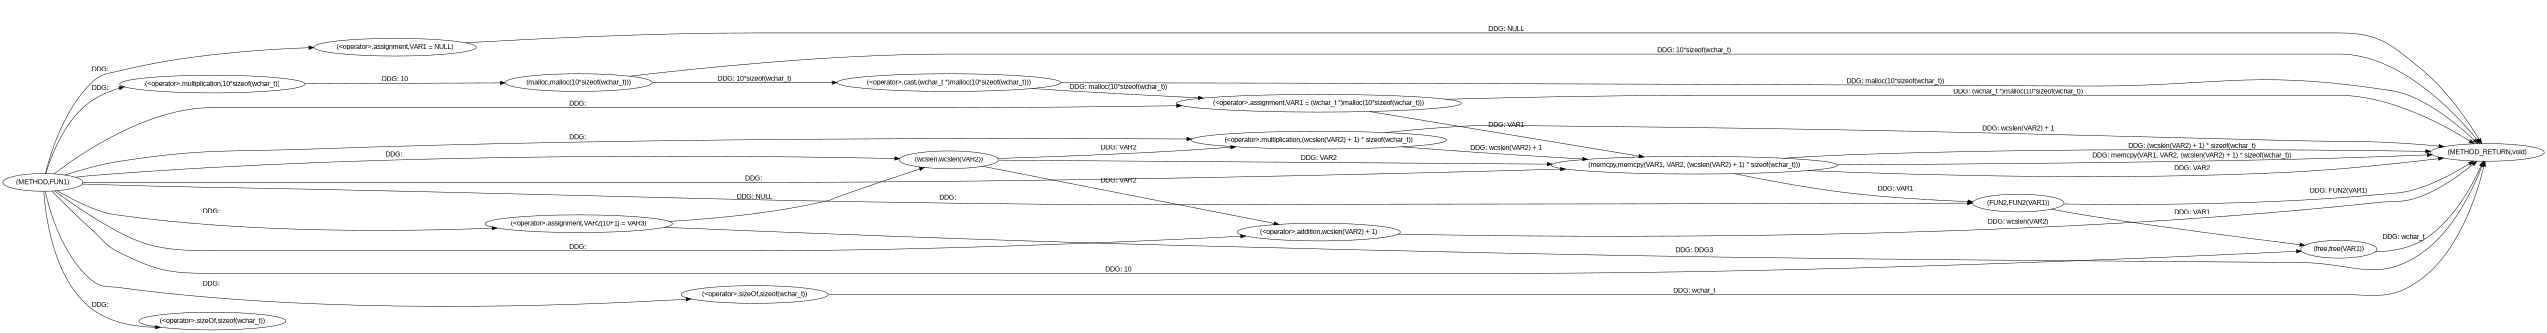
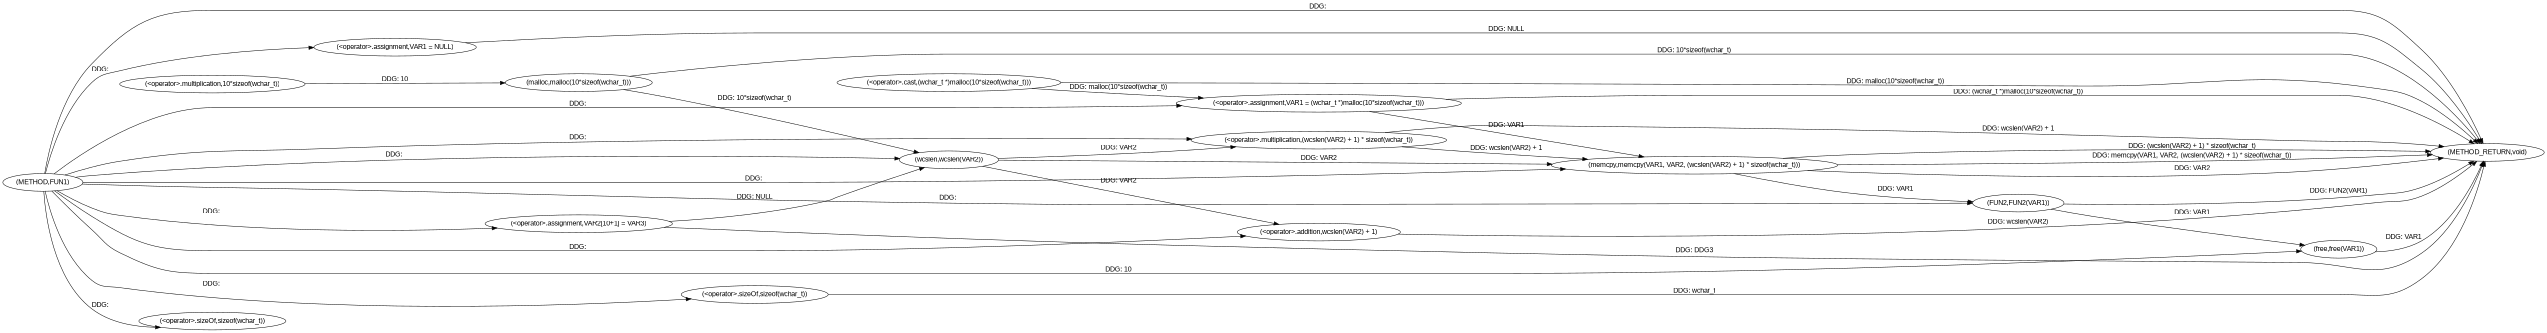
(742, 83) -> (769, 118)
(71, 121) -> (1248, 10)
(2404, 237) -> (2404, 237)
